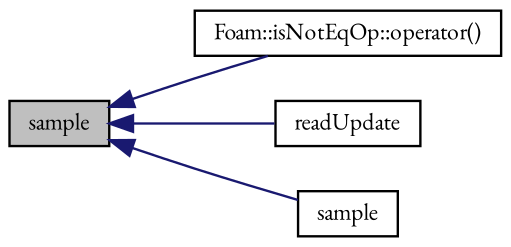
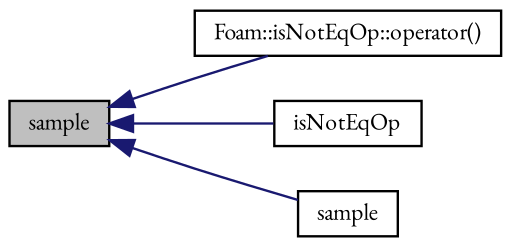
(348, 124) -> (348, 124)
